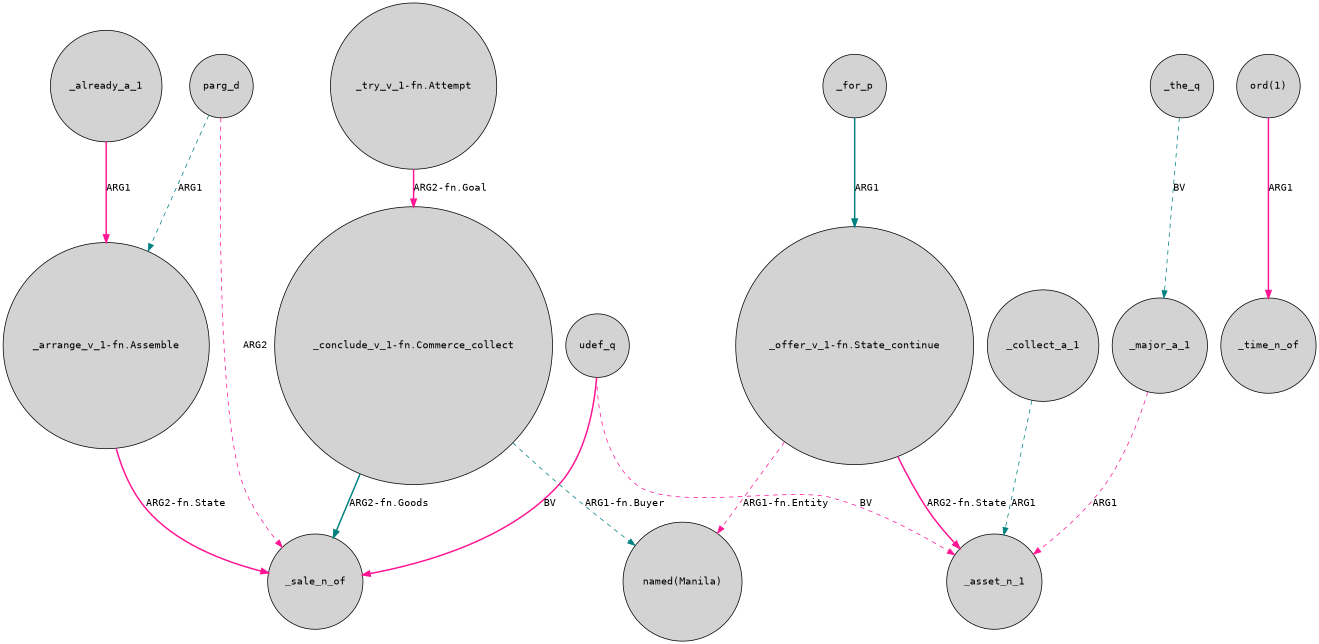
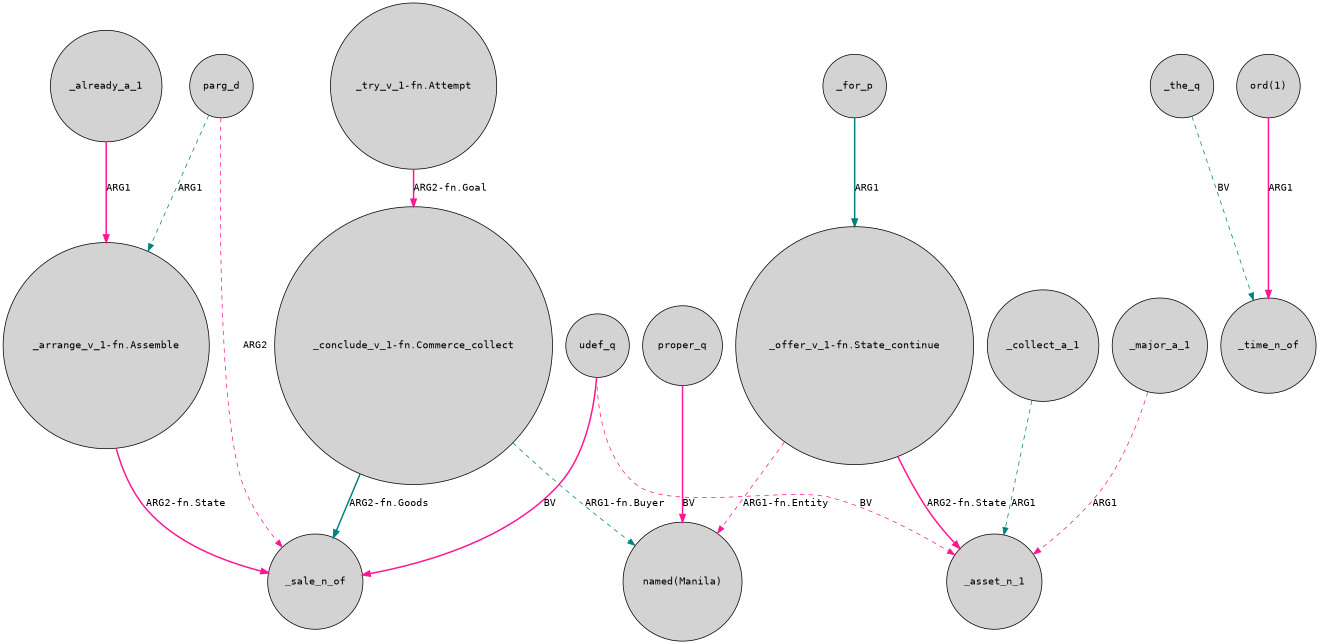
(1172, 204) -> (1222, 205)
none -> (683, 346)
